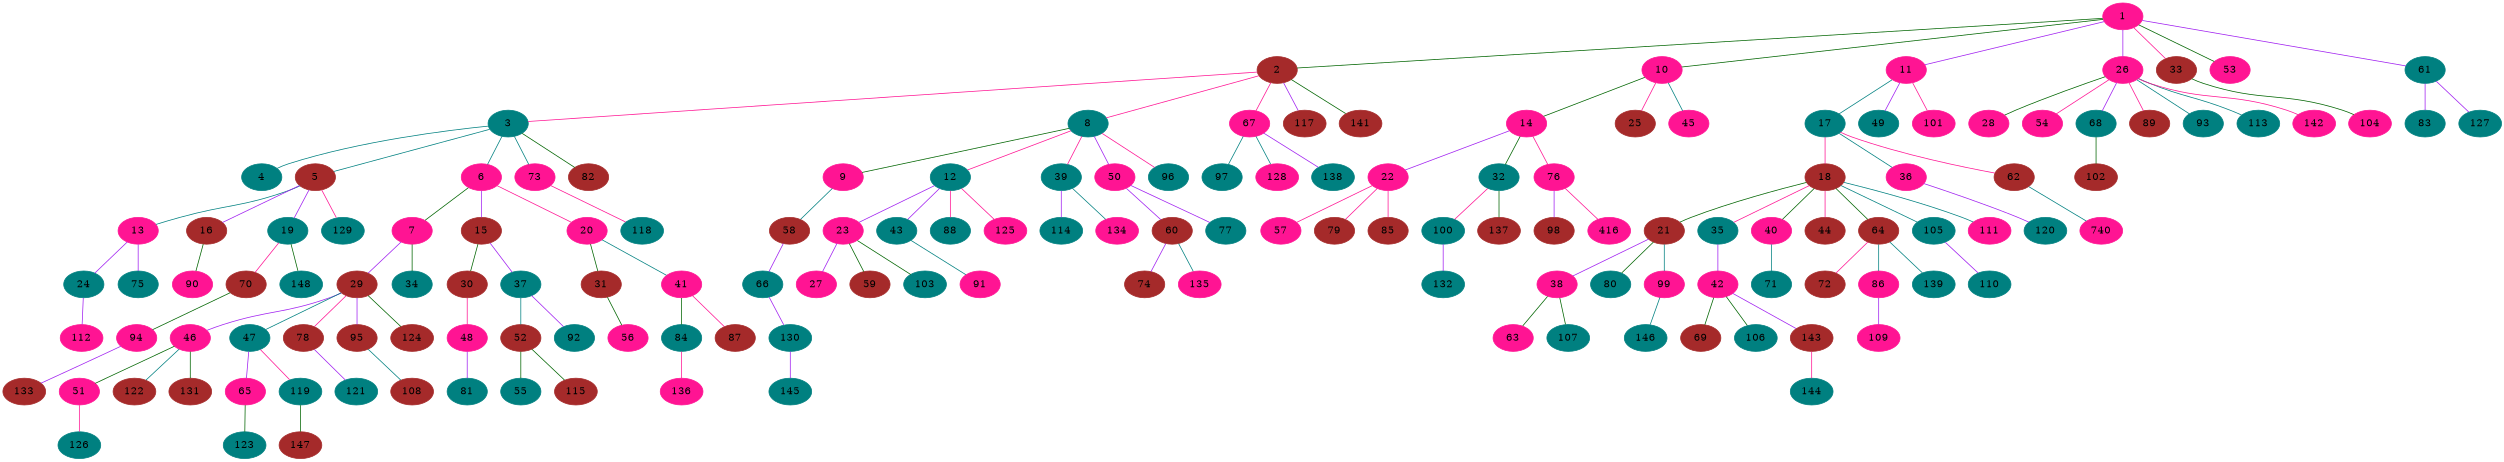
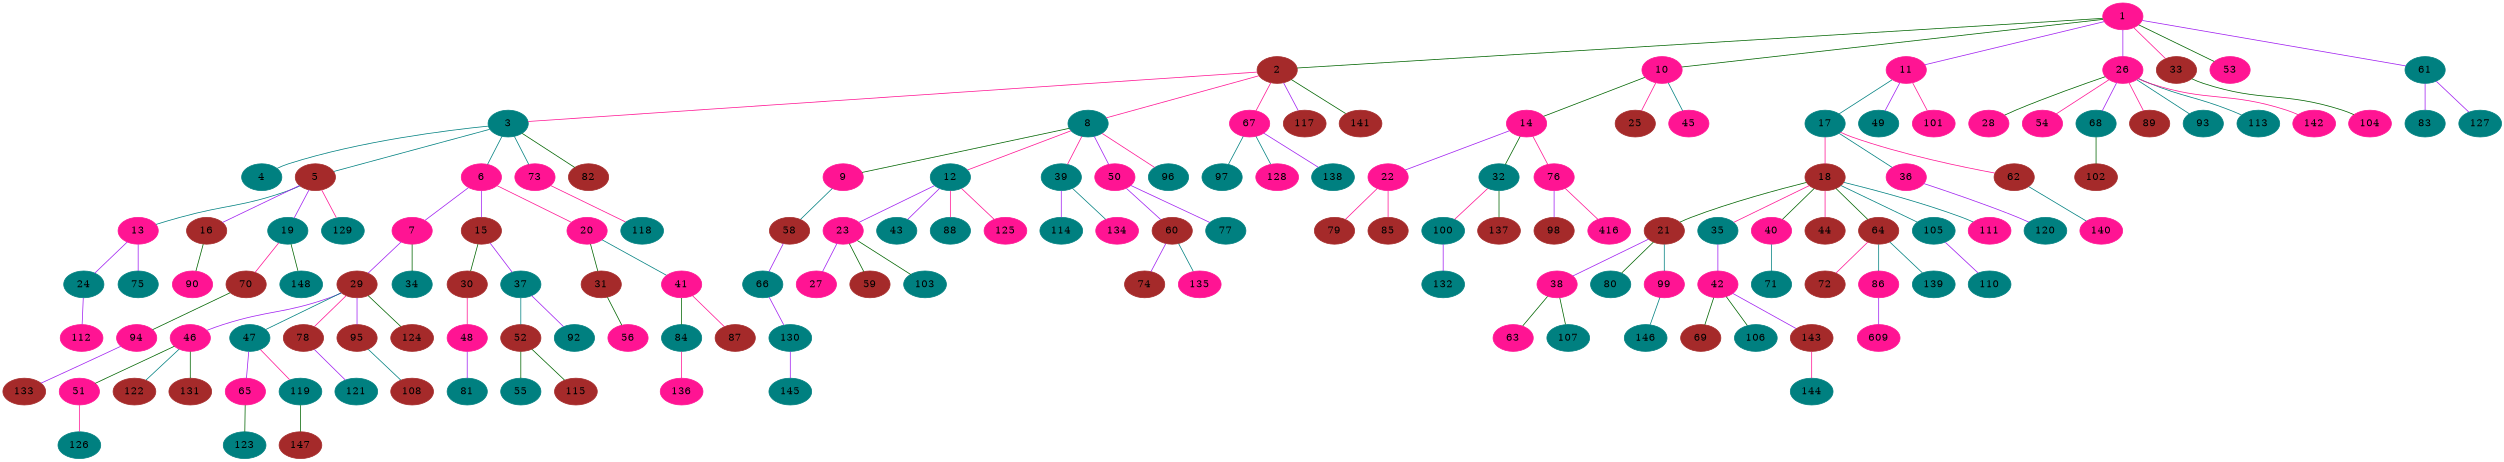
(447, 204) -> (447, 204)
(1281, 231) -> none
(2101, 231) -> (2101, 231)
(980, 284) -> none
(1879, 338) -> (1879, 338)
